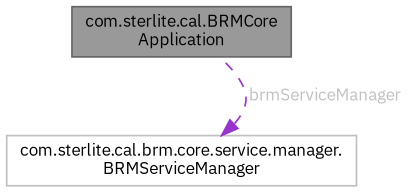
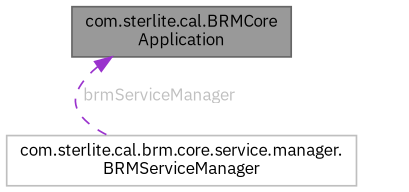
(244, 88) -> (76, 104)
